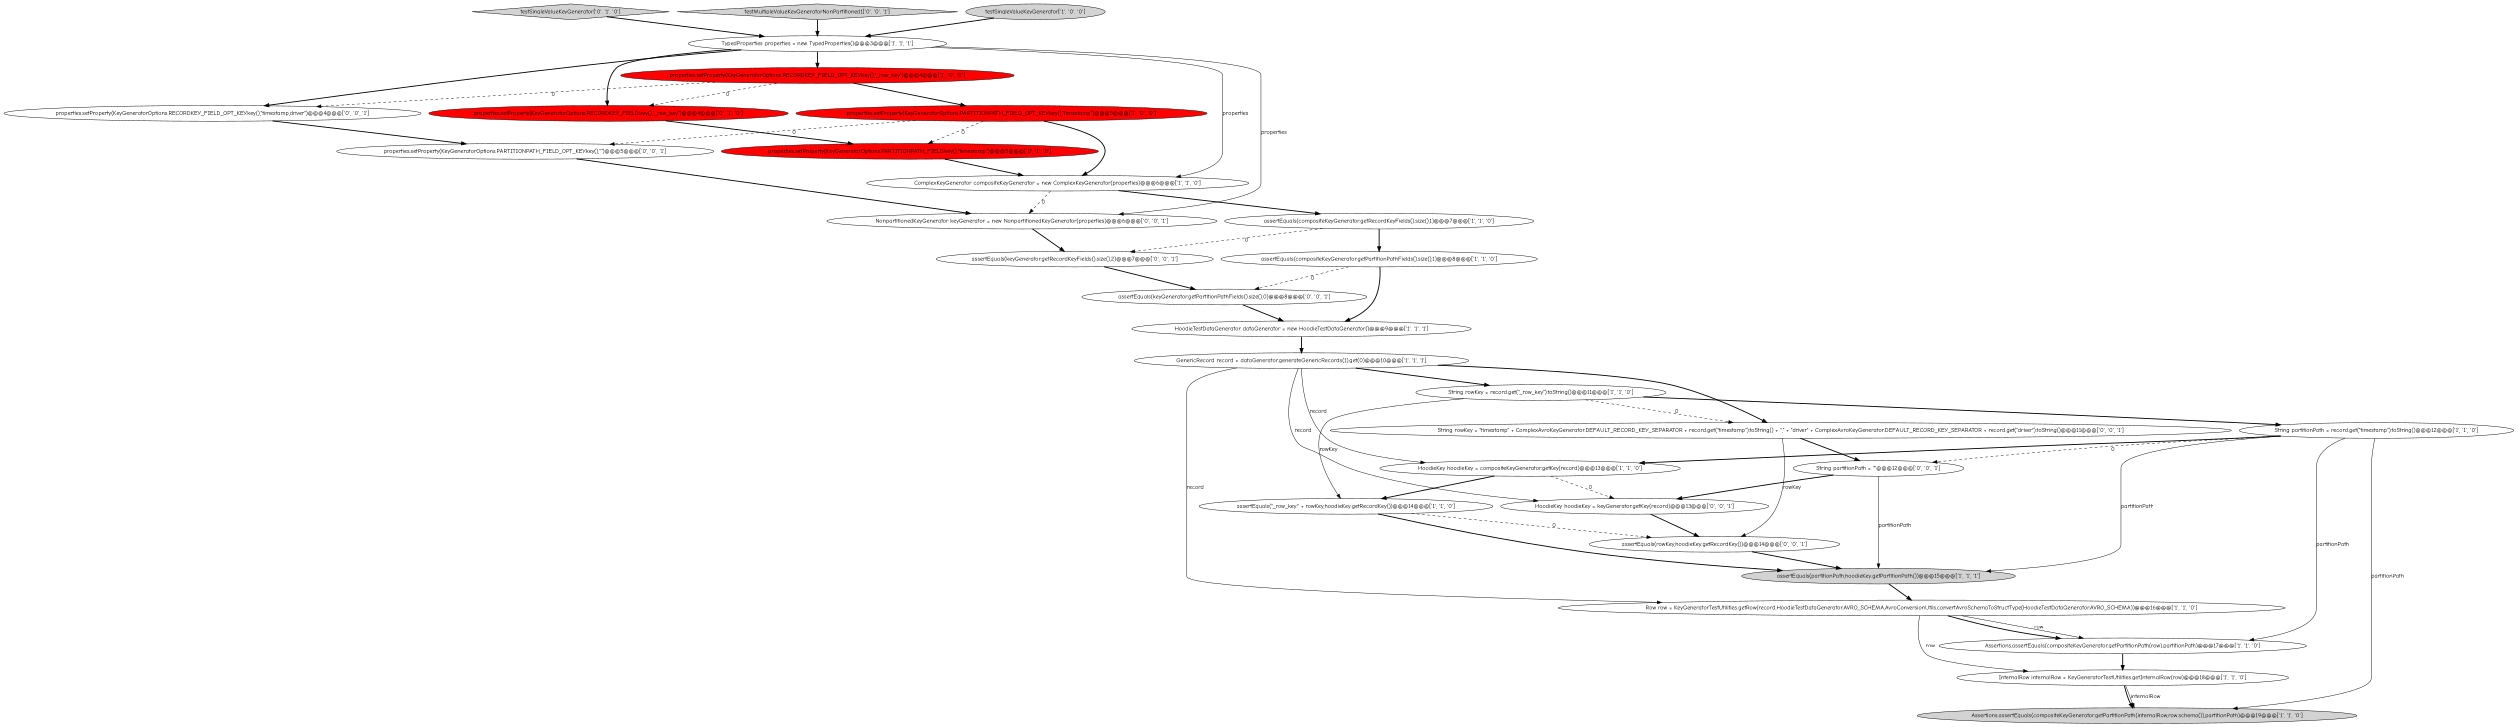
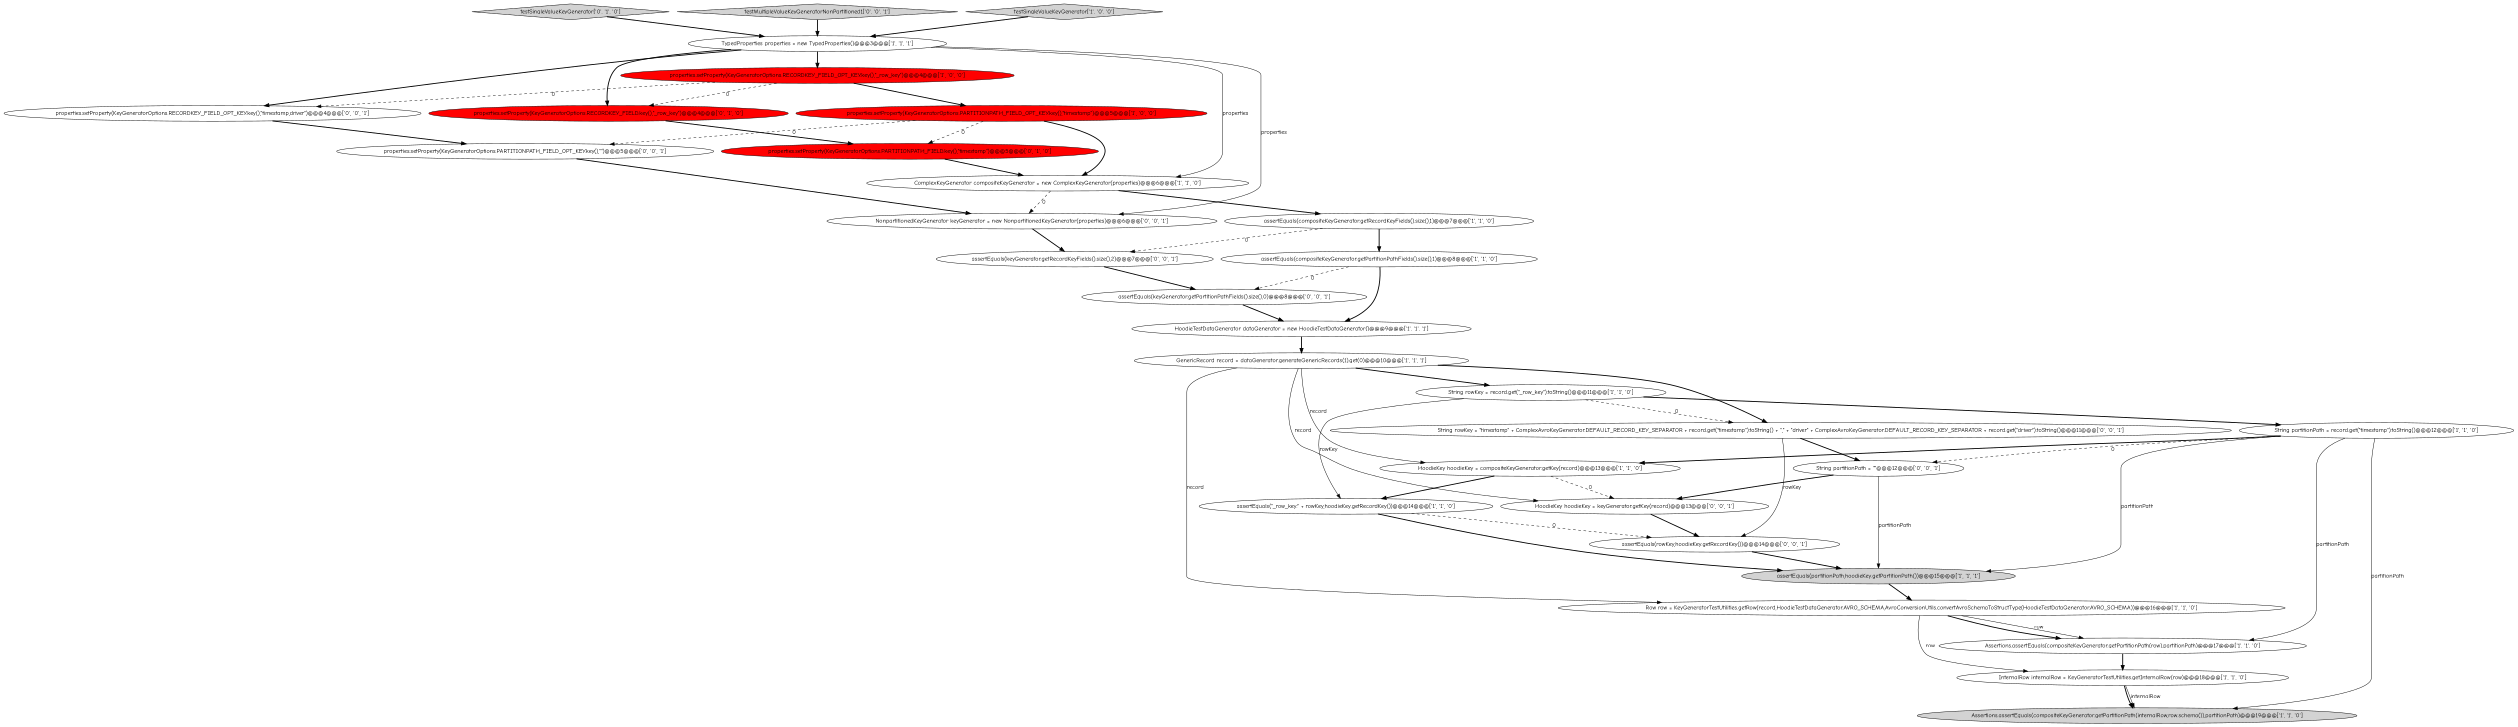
(1036, 12) -> (1064, 12)
